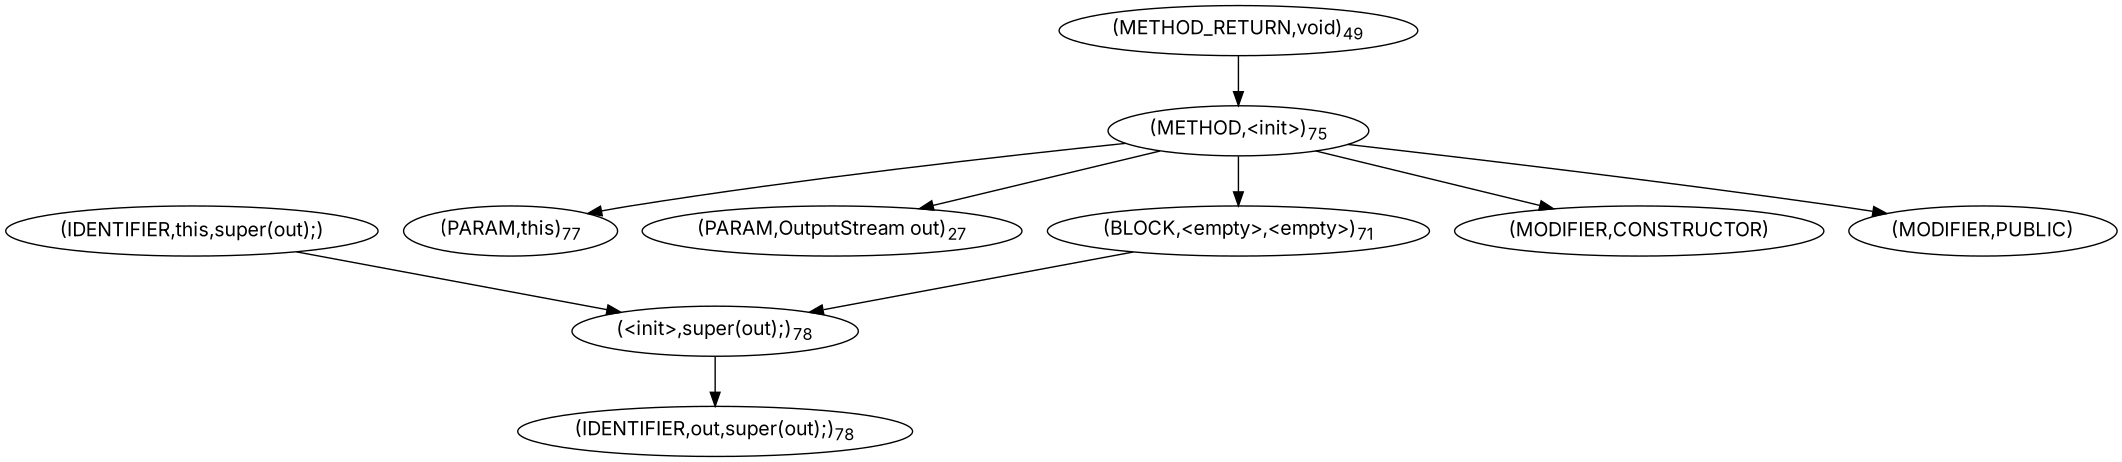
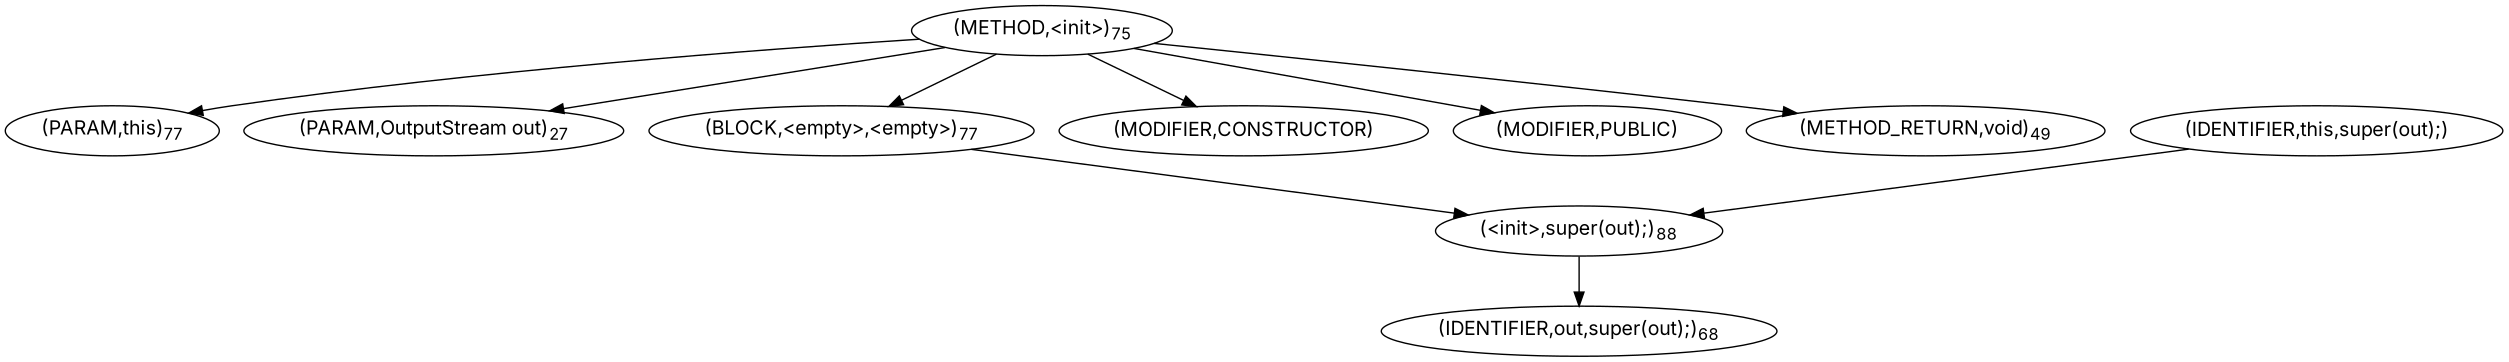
(1238, 74) -> (1469, 76)
(1366, 229) -> (969, 129)
(804, 329) -> (1667, 229)
(845, 429) -> (1709, 329)
